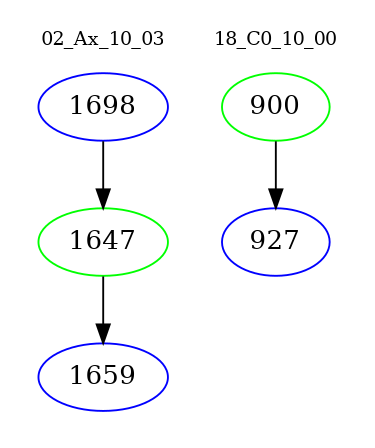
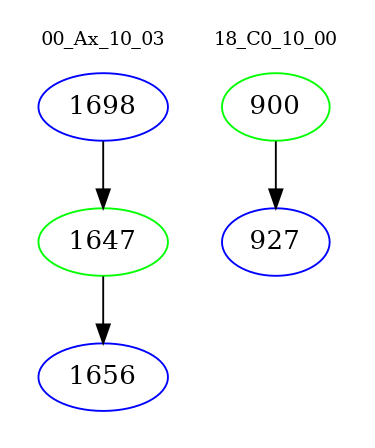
(103, 40) -> (103, 40)
(103, 377) -> (103, 377)
